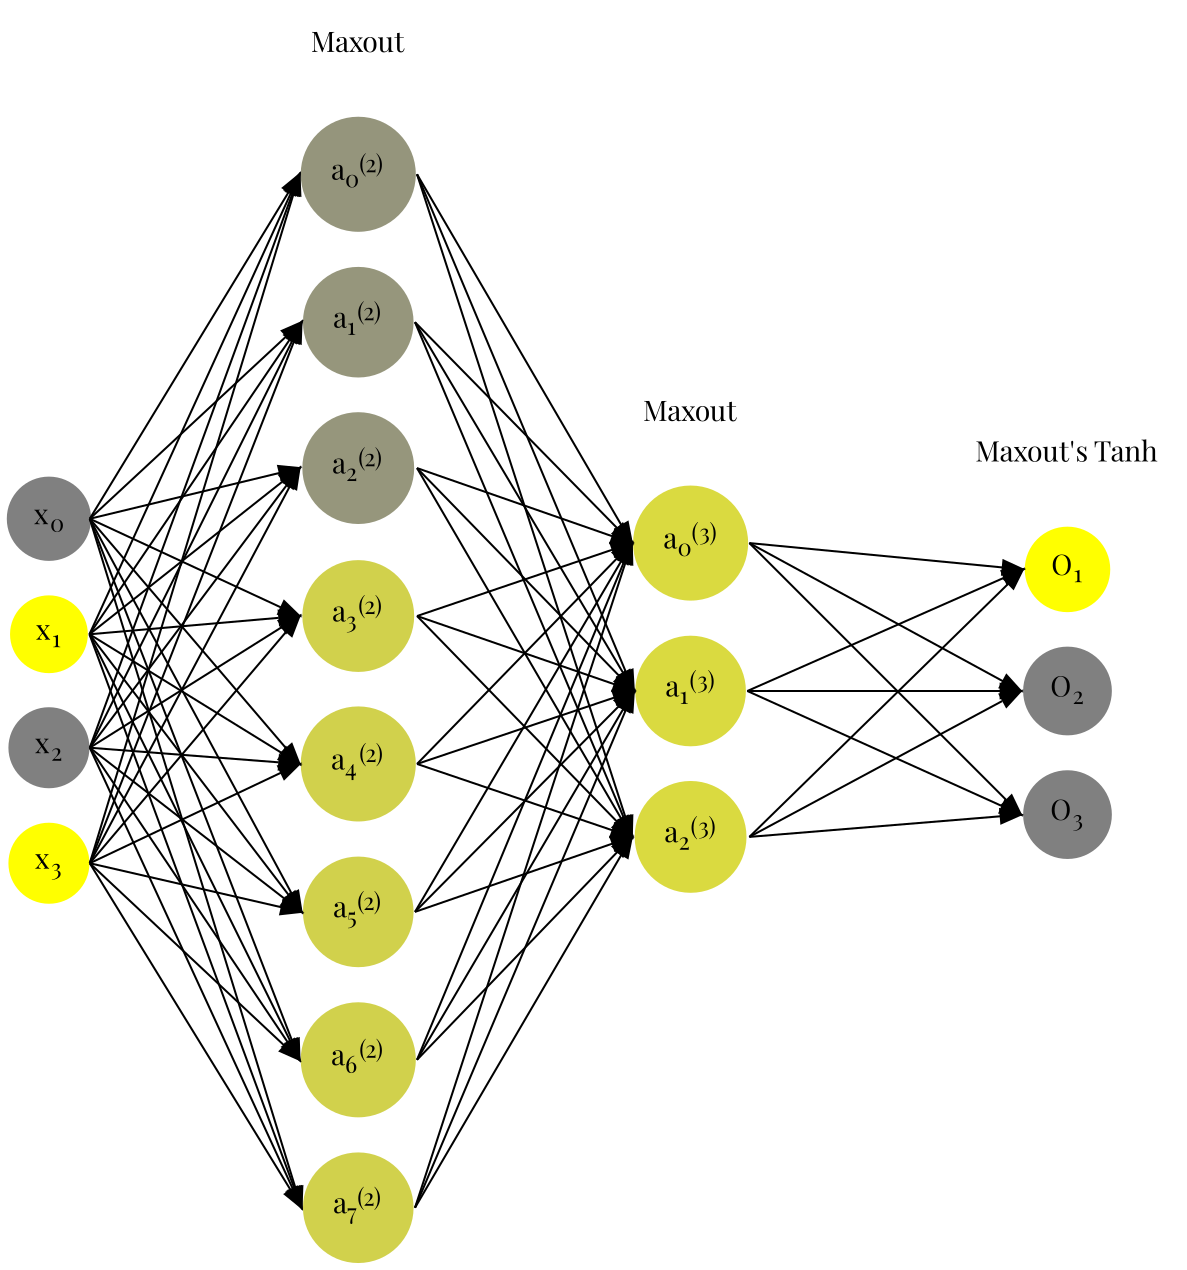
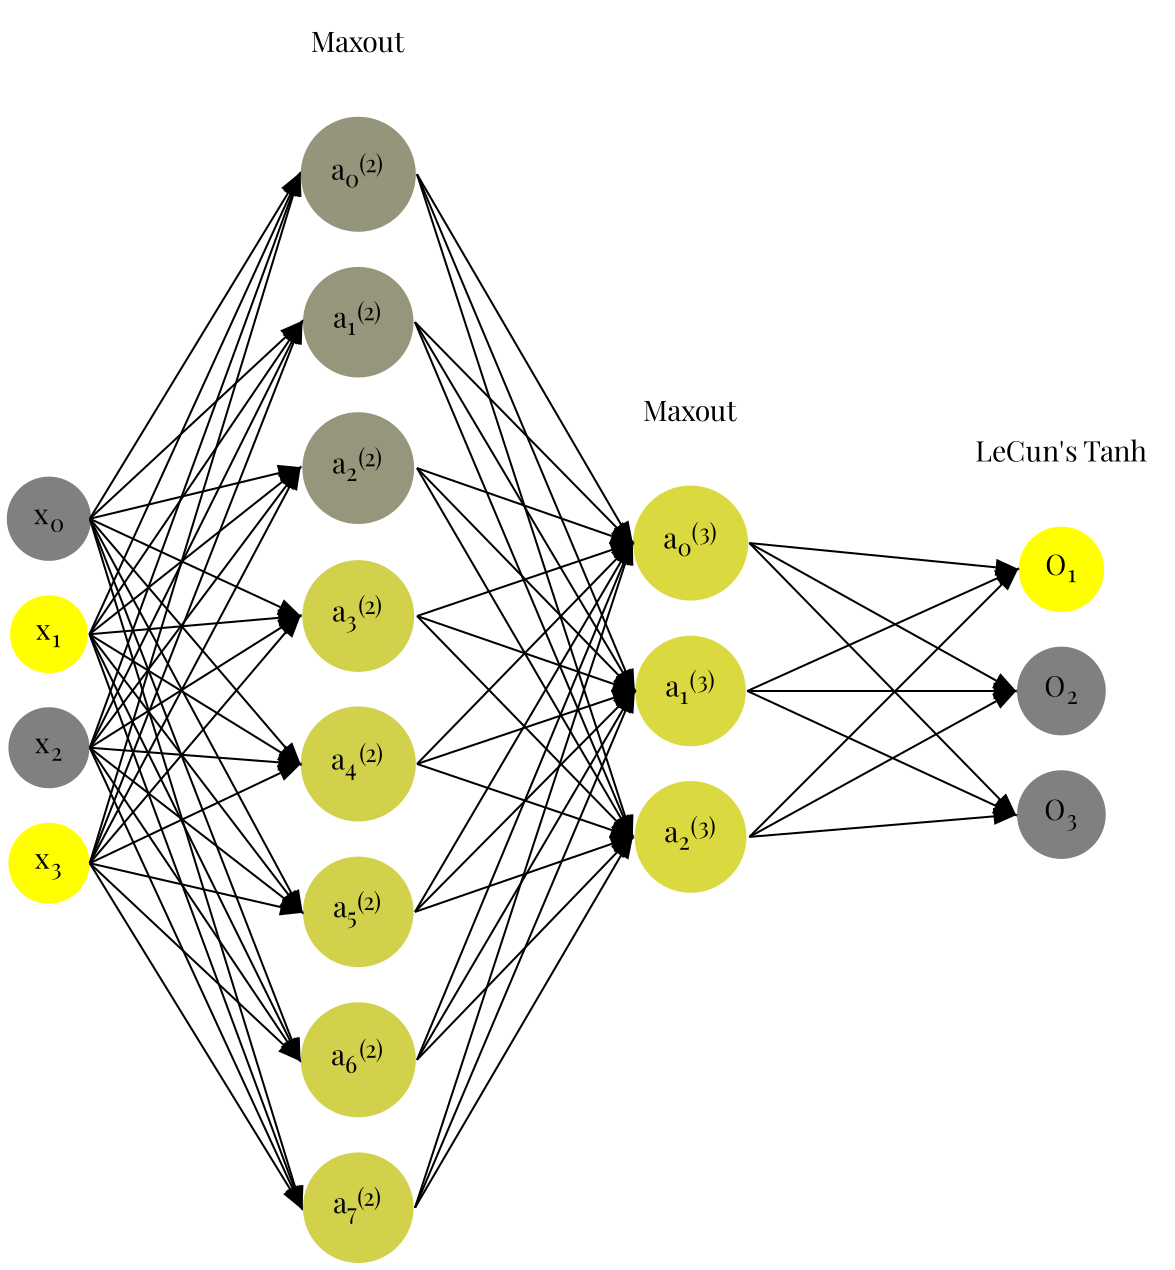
(1068, 454) -> (1061, 454)
